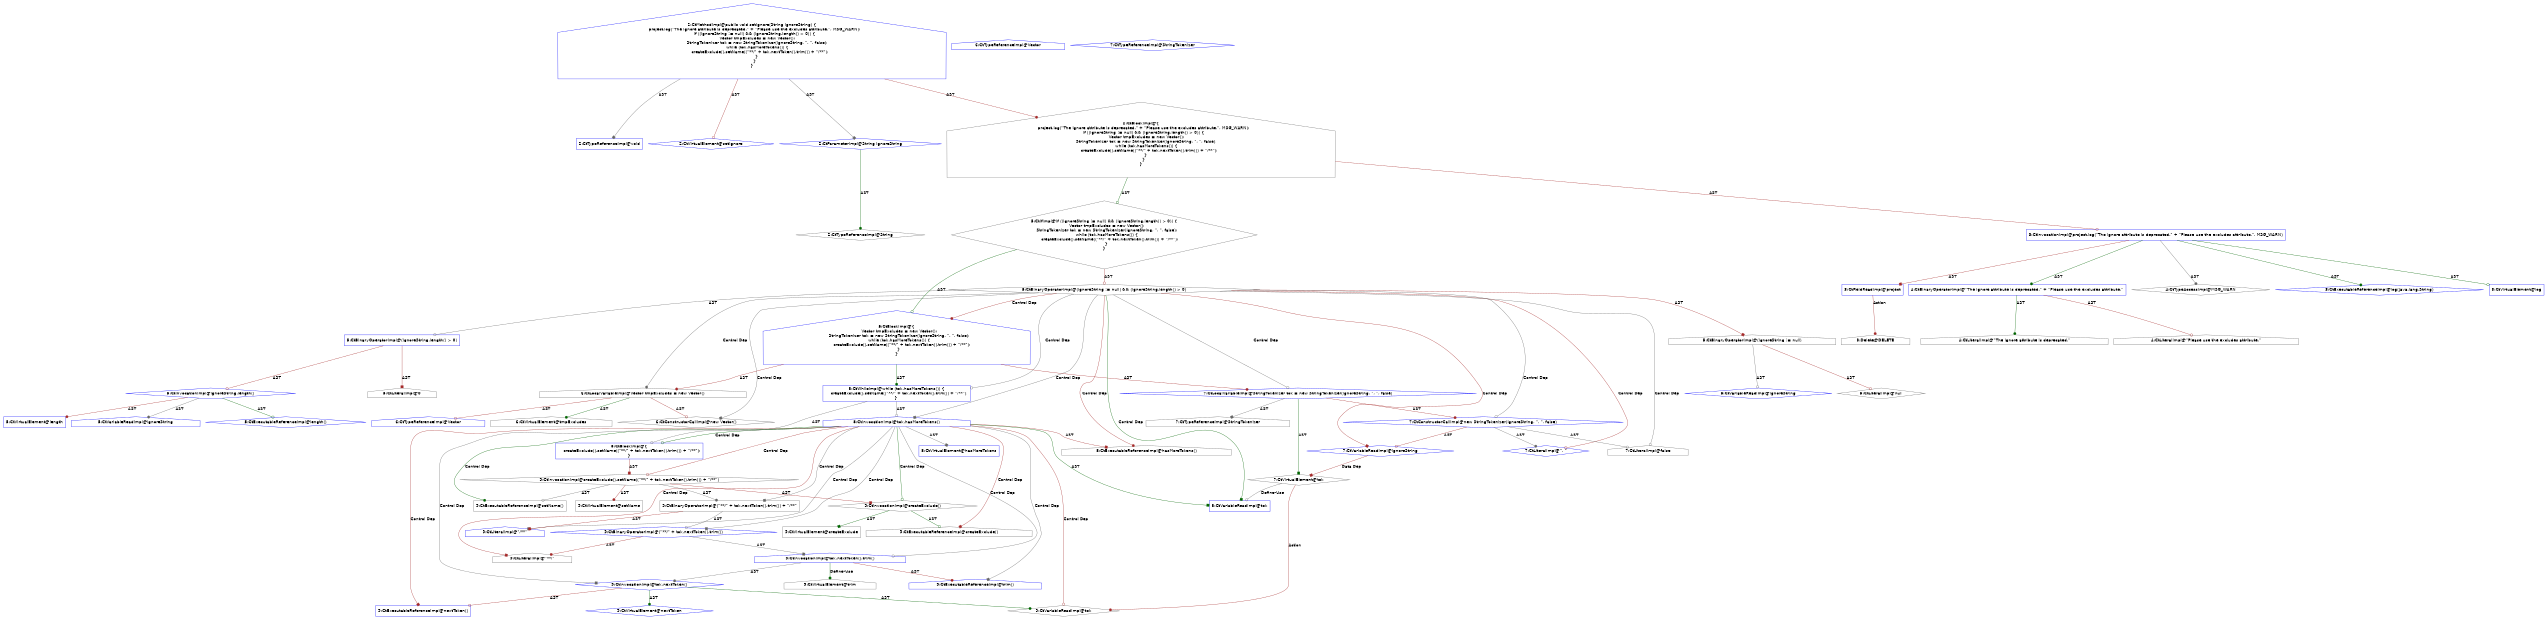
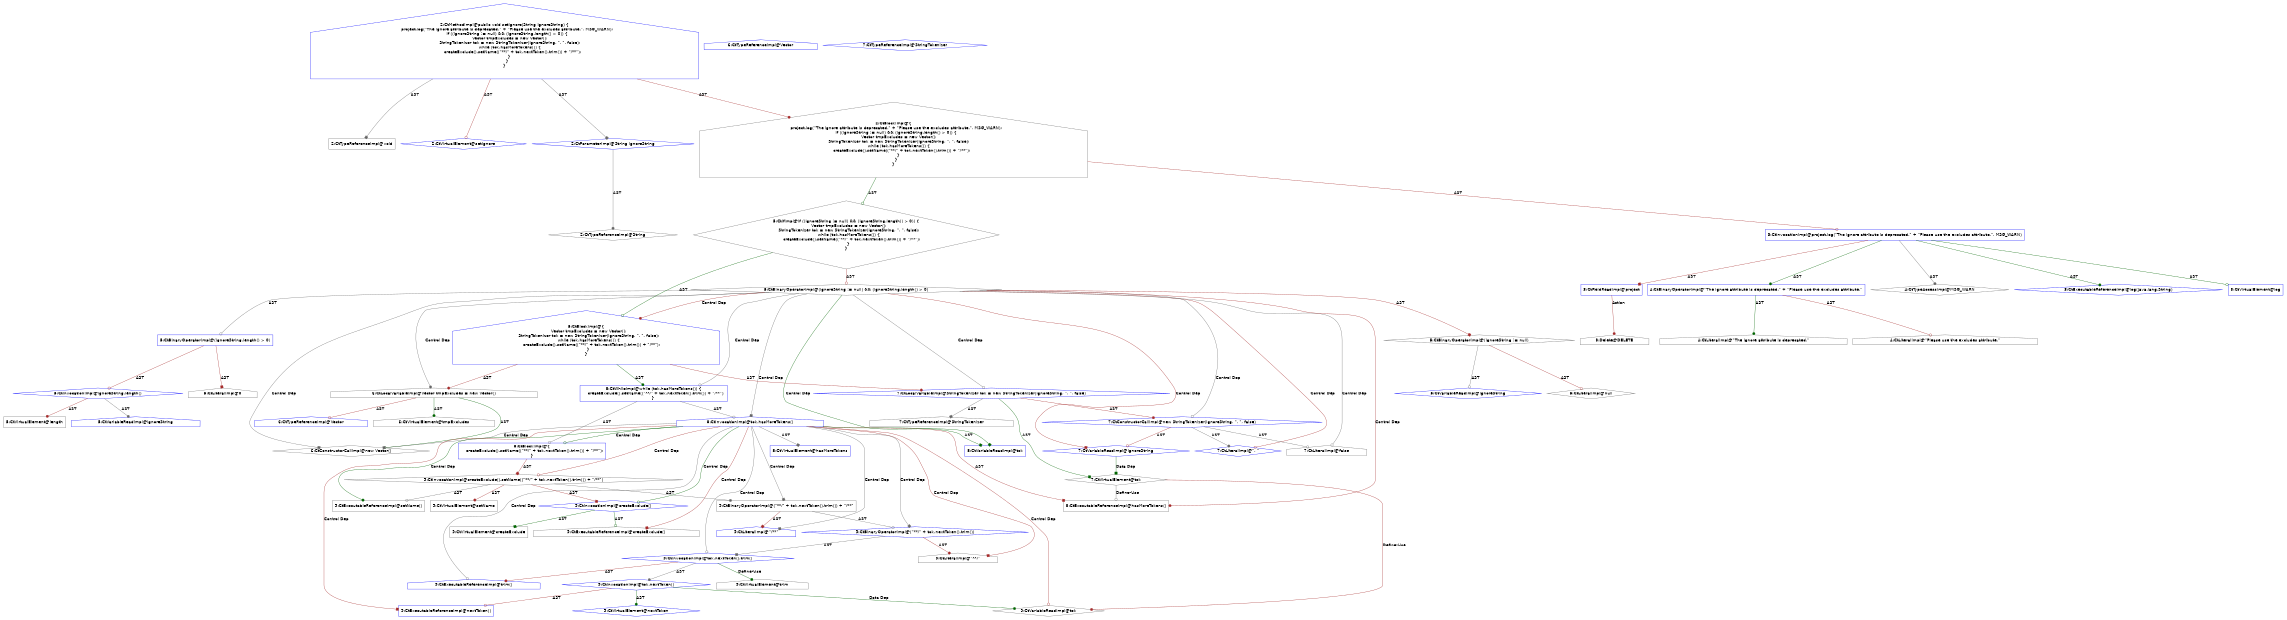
(609, 144) -> (362, 144)
(860, 188) -> (613, 188)
(1752, 340) -> (1479, 340)
(668, 407) -> (471, 436)
(35, 422) -> (35, 422)
(286, 422) -> none
(508, 433) -> (531, 430)
(1146, 451) -> (1116, 506)
(1340, 465) -> (1116, 464)
(1264, 489) -> (1116, 492)
(1030, 494) -> (572, 490)
(903, 506) -> (613, 506)
(1295, 545) -> (1394, 545)
(830, 558) -> (708, 558)
(885, 598) -> (879, 598)
